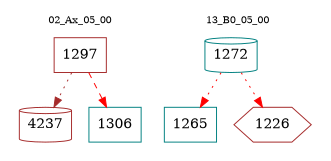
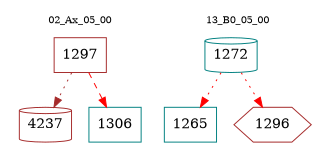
(273, 125) -> (273, 125)
